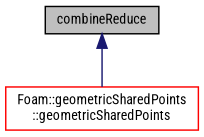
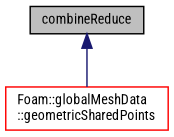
(102, 109) -> (87, 109)
